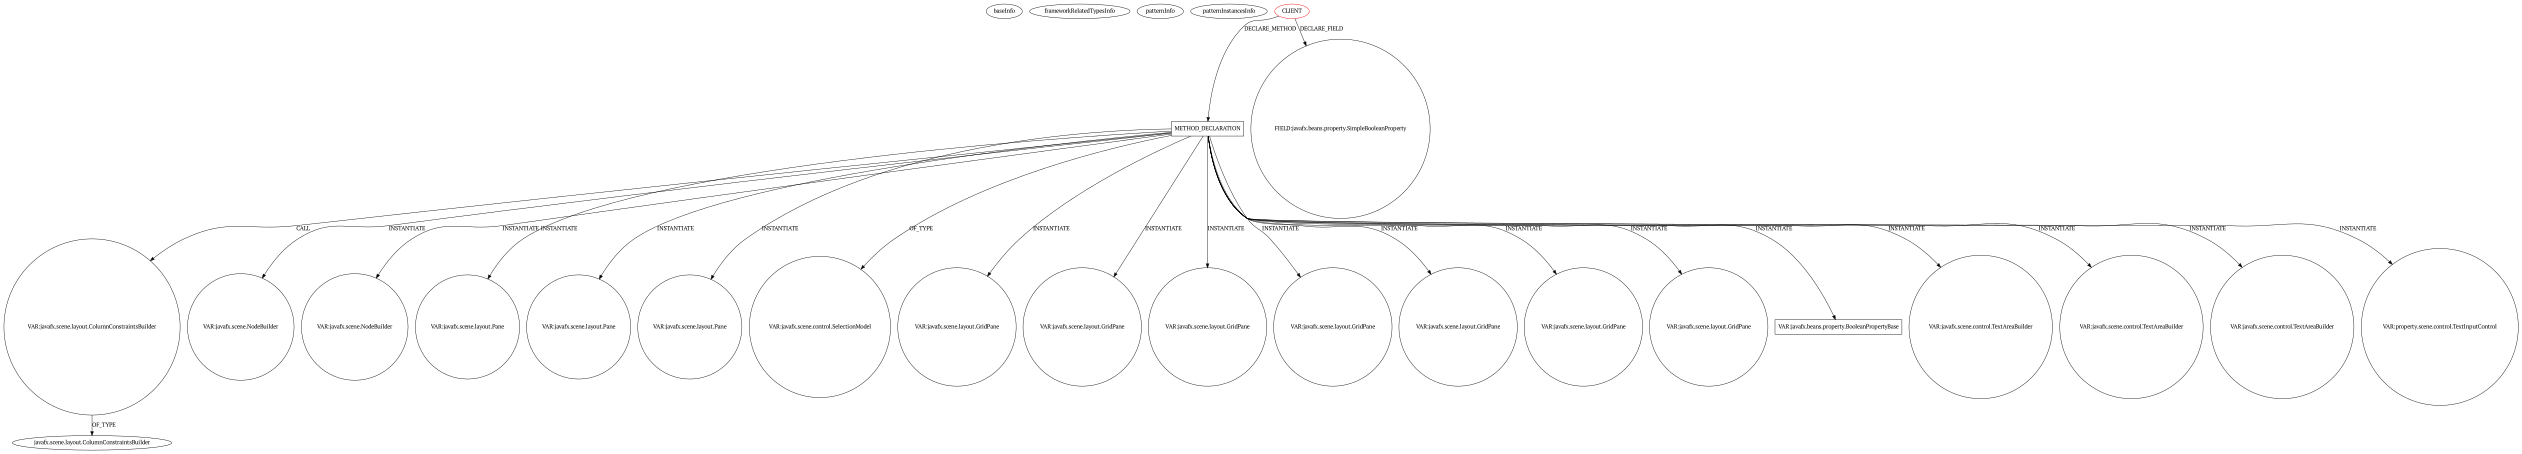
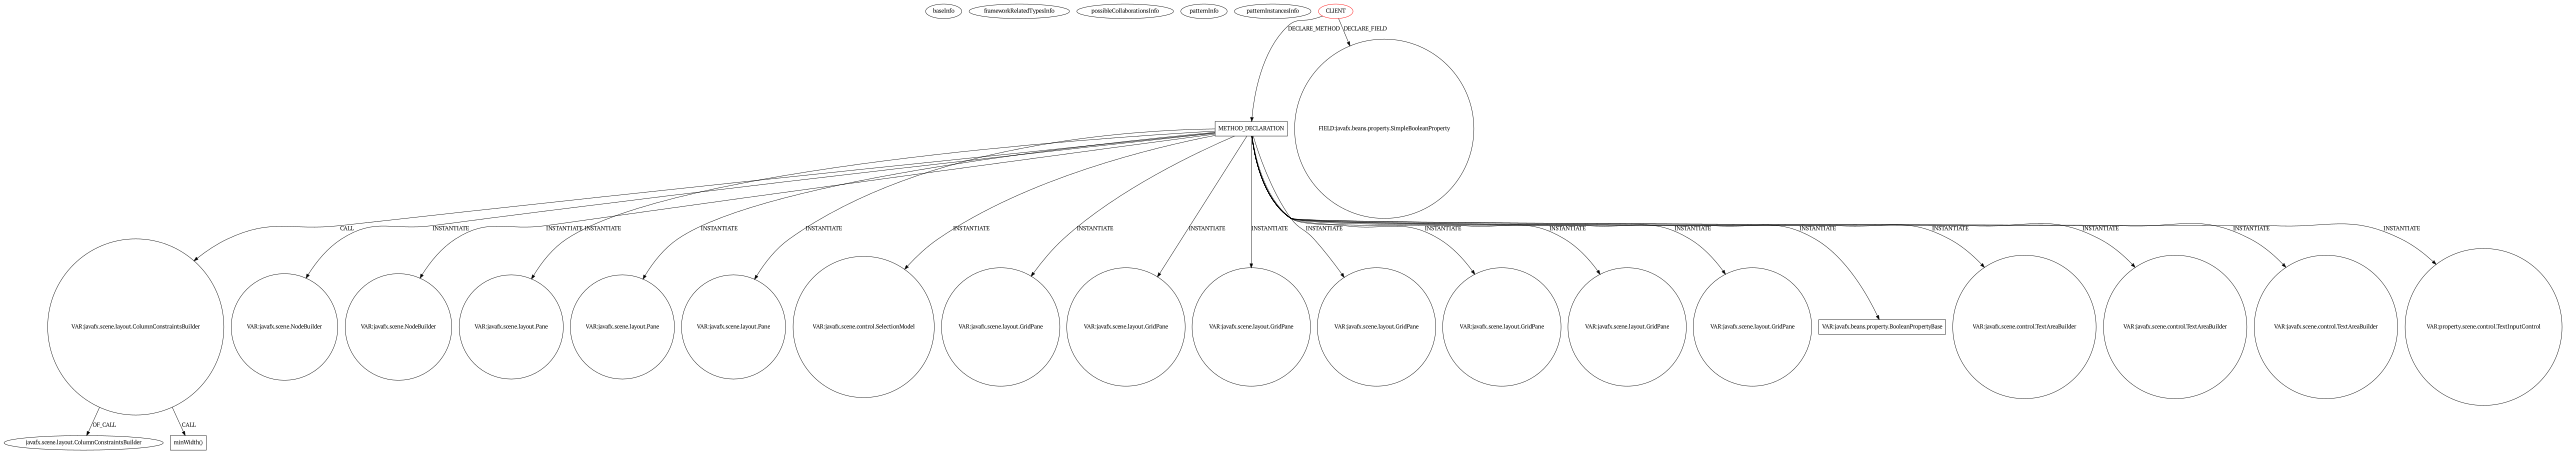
none -> (1125, 11)
(921, 229) -> (971, 229)
(104, 425) -> (104, 425)
none -> (188, 443)
